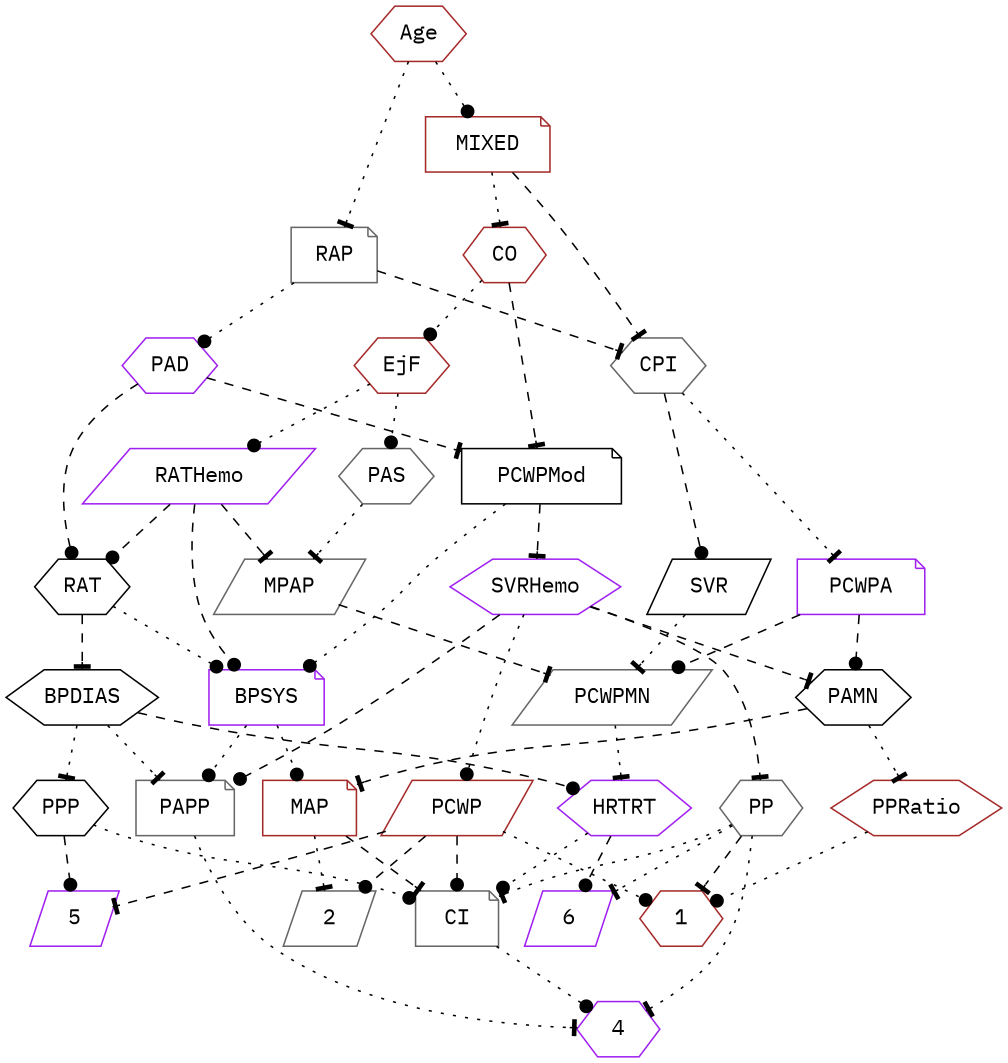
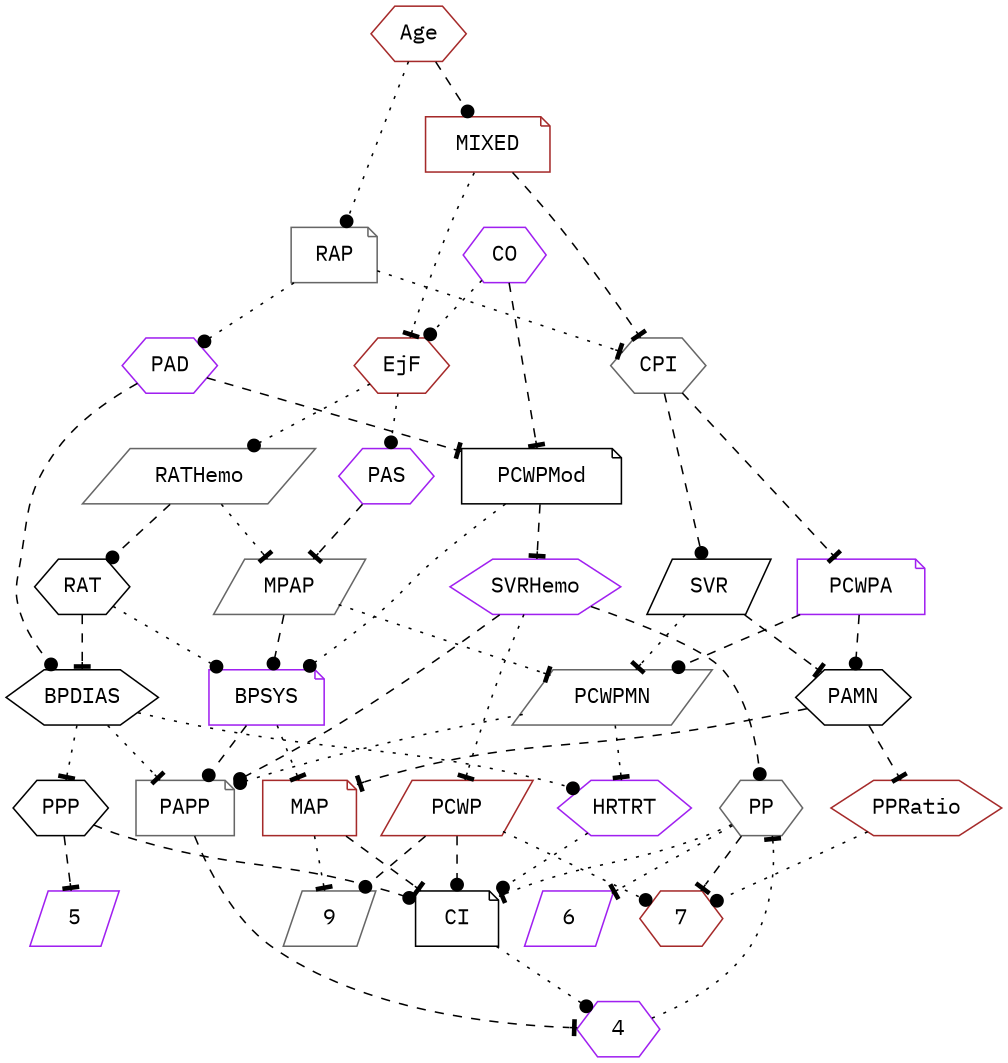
(450, 84) -> (450, 84)
(378, 141) -> (378, 141)
(496, 196) -> (440, 250)
(505, 255) -> (505, 255)
(496, 310) -> (496, 310)
(72, 452) -> (30, 503)
(757, 473) -> (757, 473)
(199, 476) -> (199, 476)
(386, 476) -> (386, 476)
(242, 529) -> (242, 529)
(341, 529) -> (341, 529)
(195, 586) -> (279, 636)
(441, 639) -> (441, 639)
(734, 656) -> (780, 641)
(717, 664) -> (717, 664)
(494, 691) -> (494, 691)
none -> (390, 742)
(286, 747) -> (286, 747)
(230, 748) -> (230, 748)
(353, 748) -> (331, 746)
(883, 749) -> (883, 749)
(601, 855) -> none
(67, 860) -> (67, 860)
(240, 862) -> (248, 863)
(240, 873) -> none
(330, 919) -> (330, 919)
(457, 919) -> (457, 919)
(681, 919) -> (681, 919)
(728, 937) -> (745, 953)
(350, 987) -> (350, 987)
